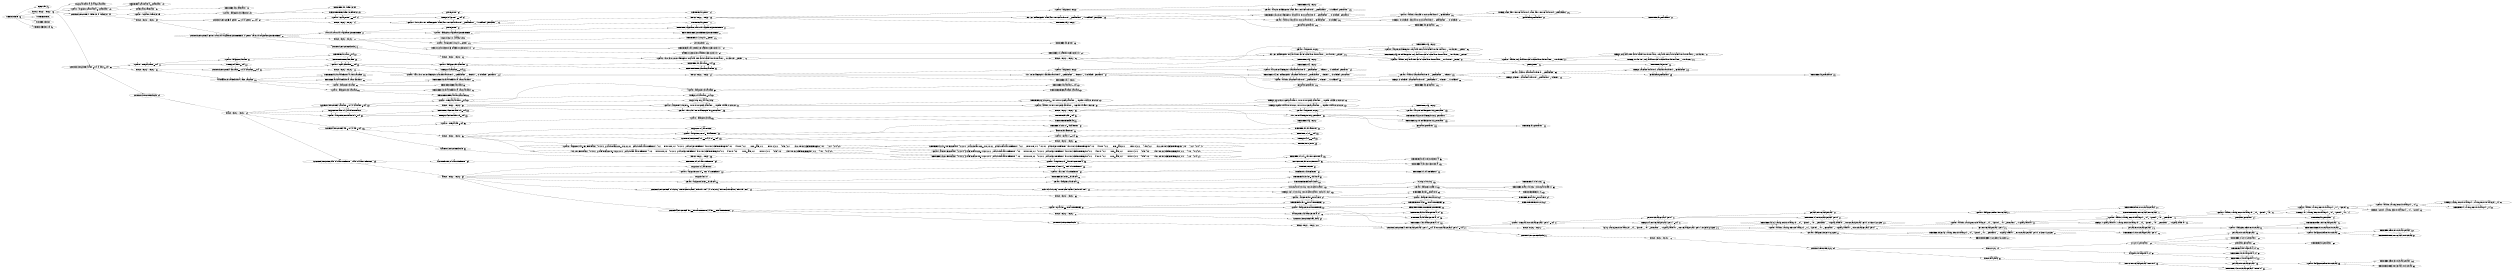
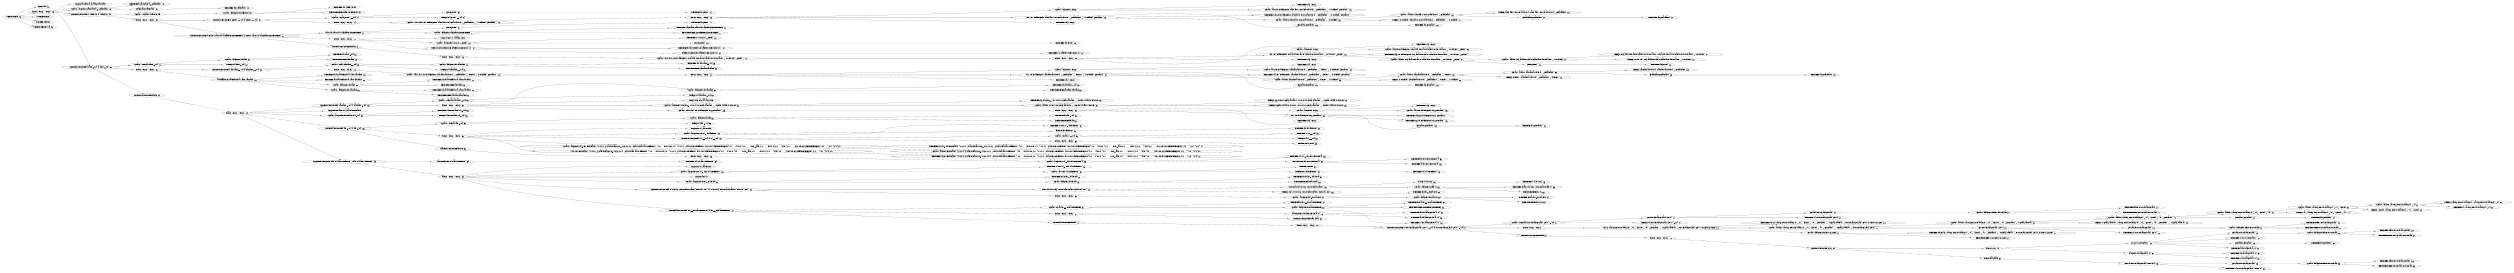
none -> (701, 123)
